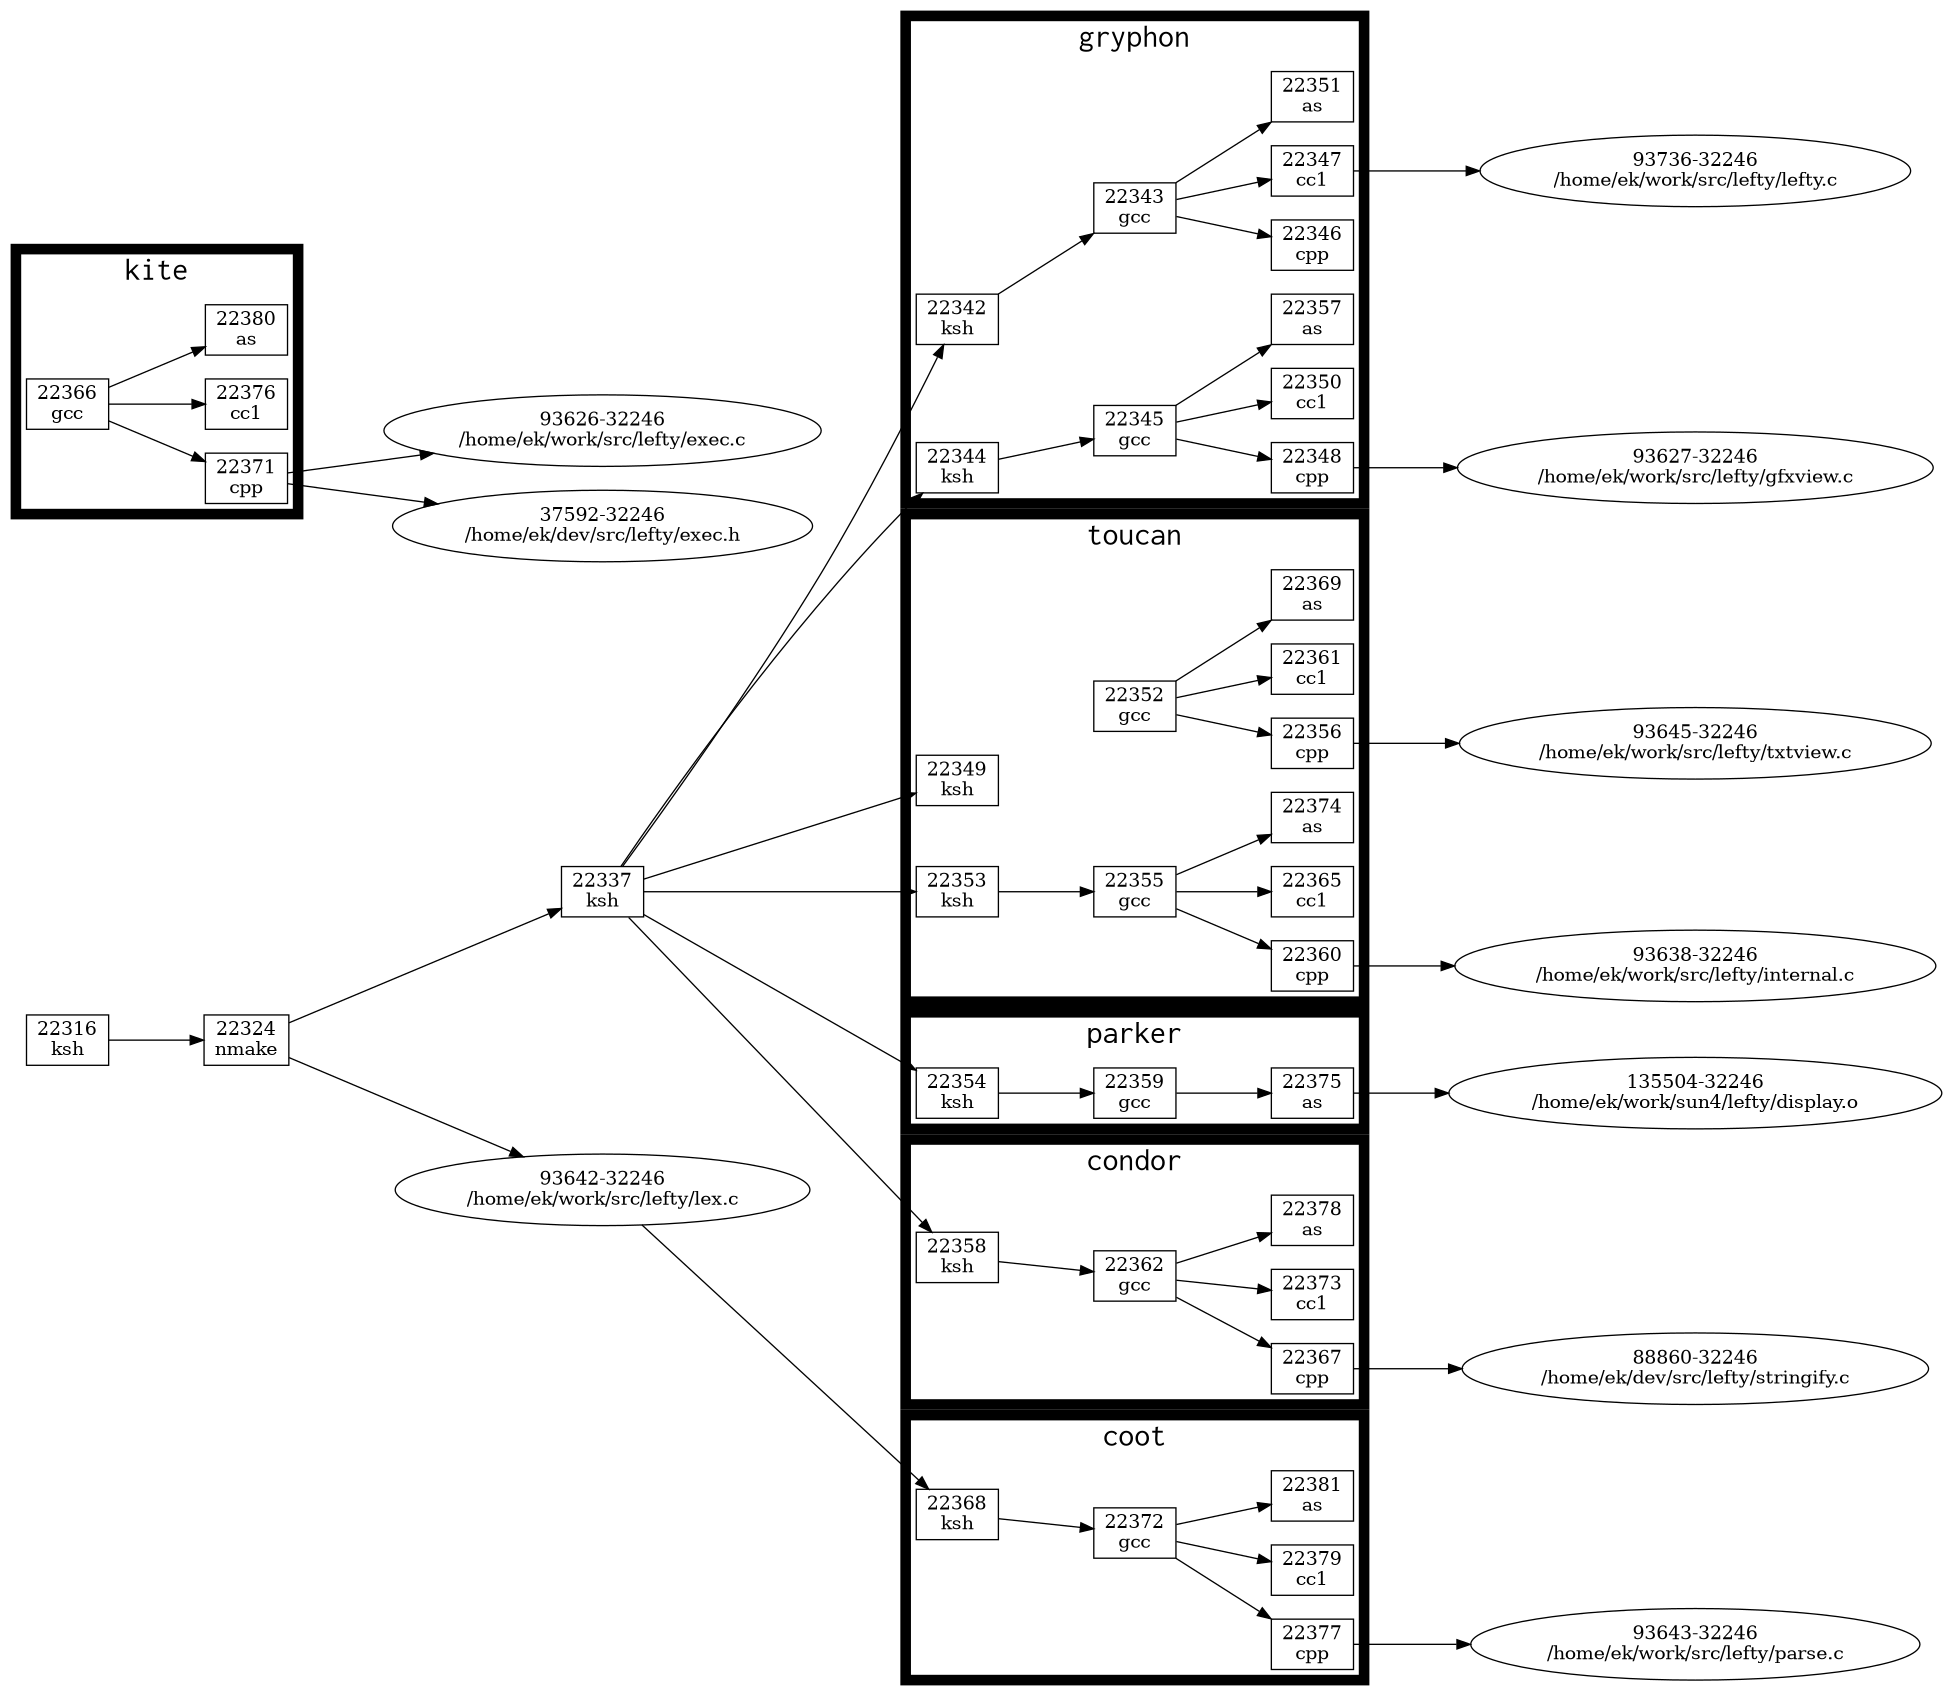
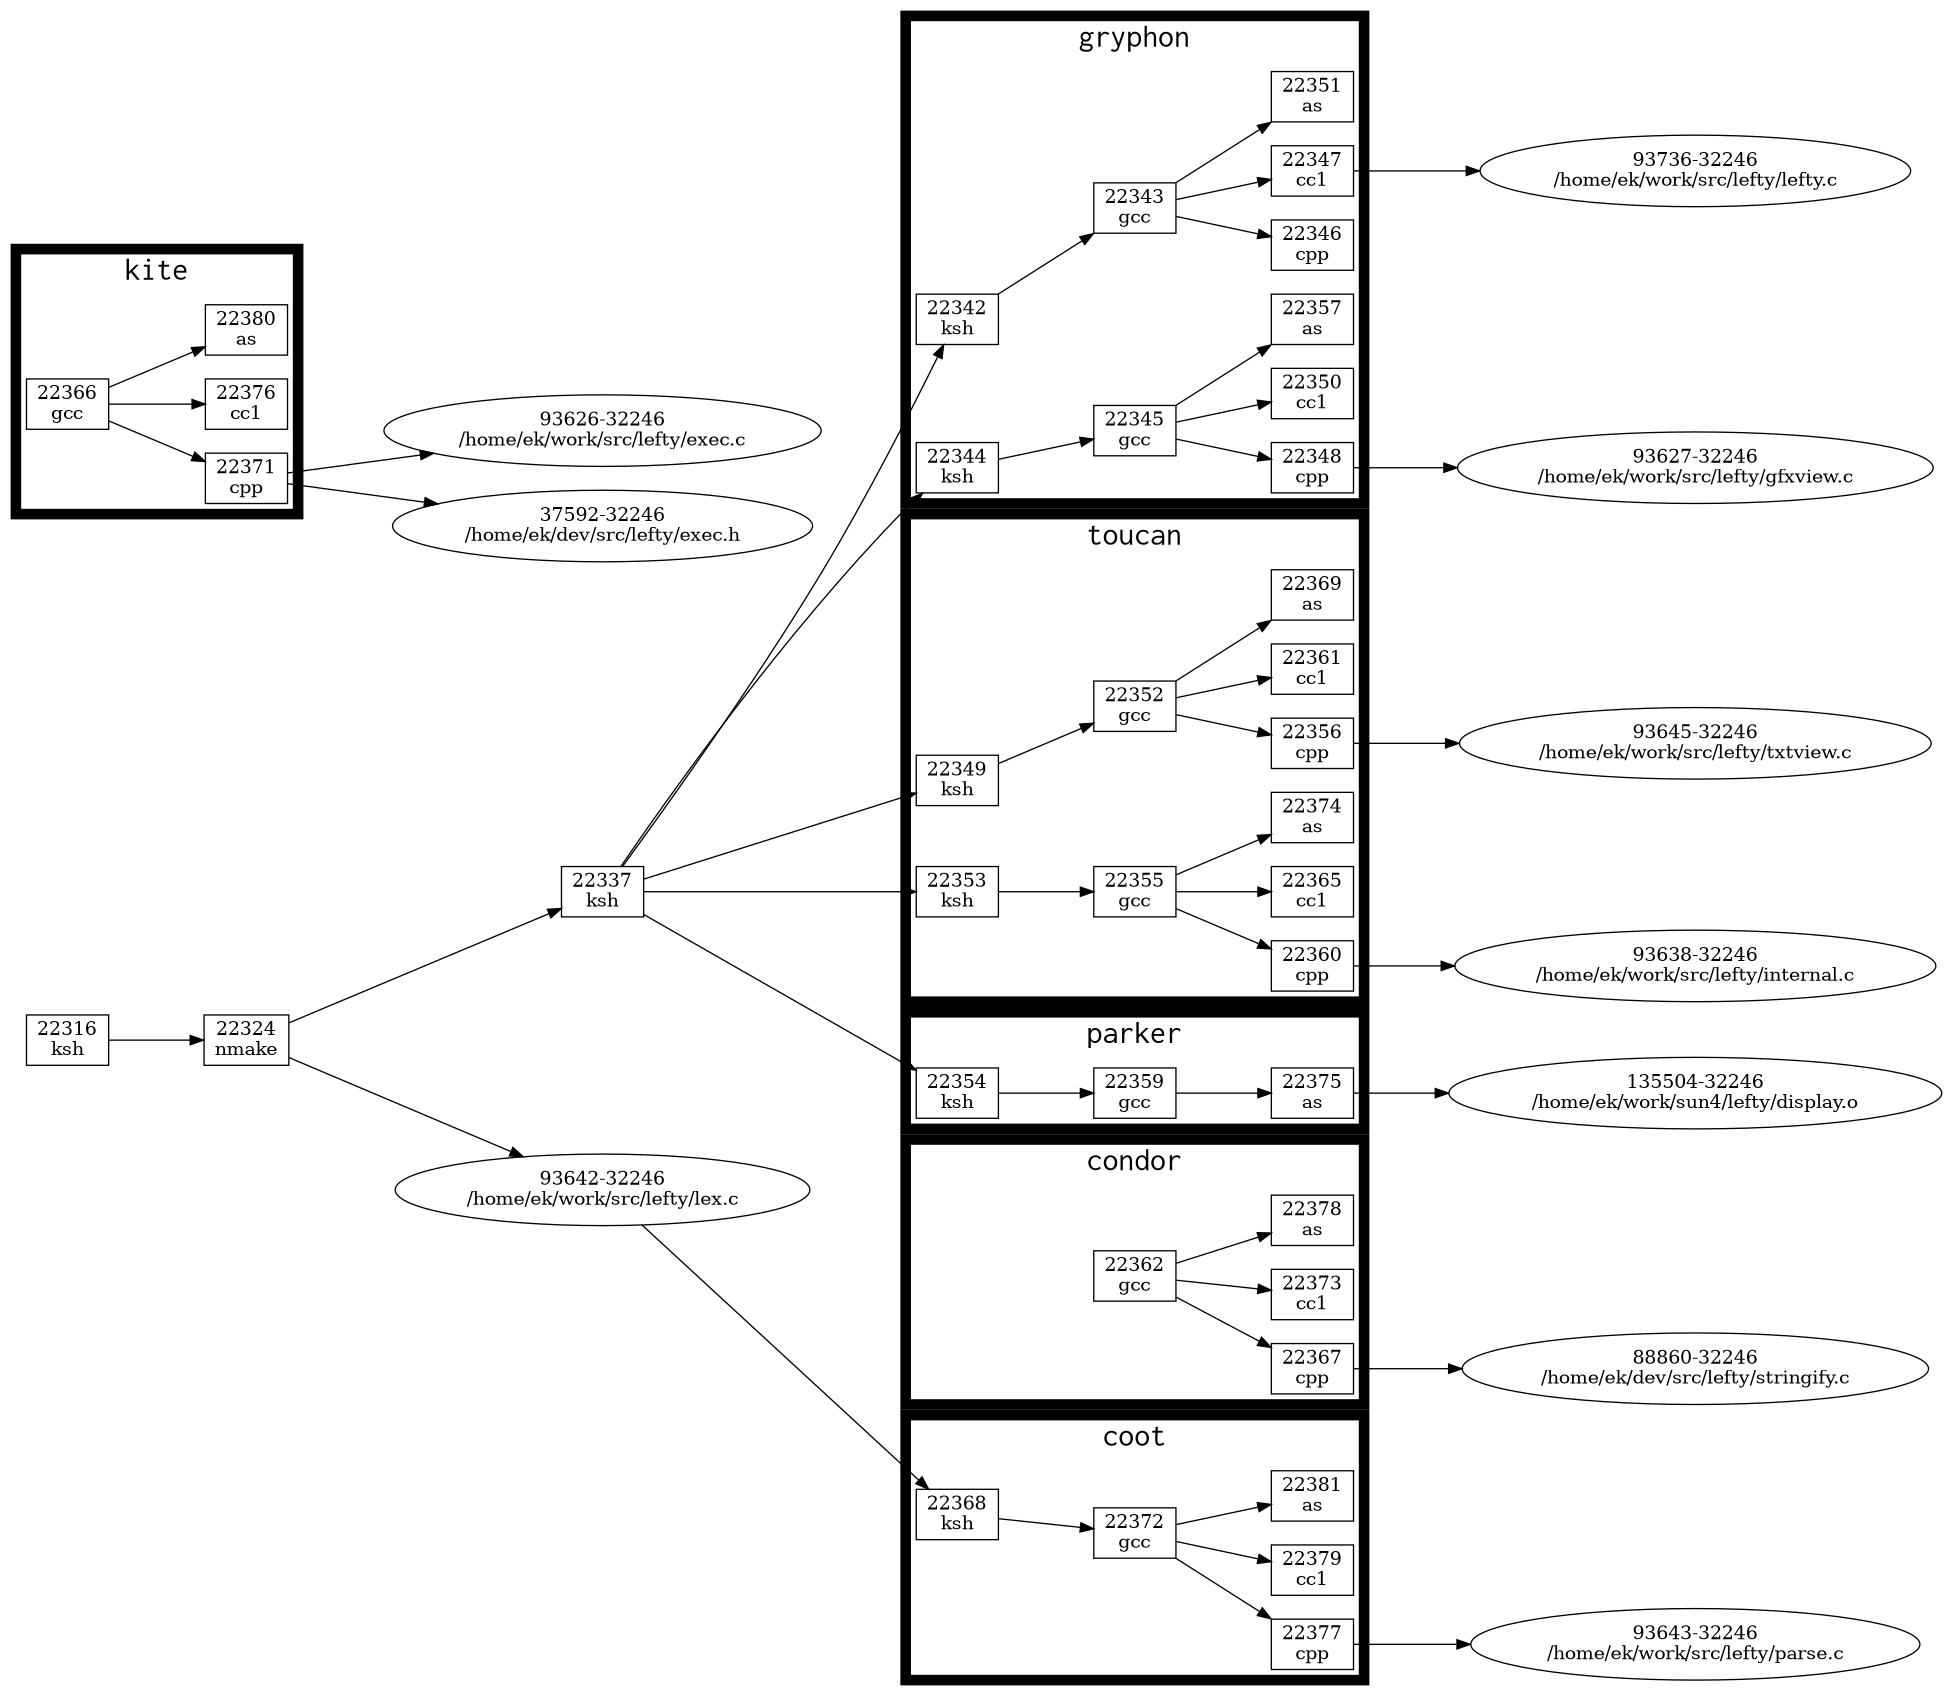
none -> (1040, 746)
(957, 1257) -> none
